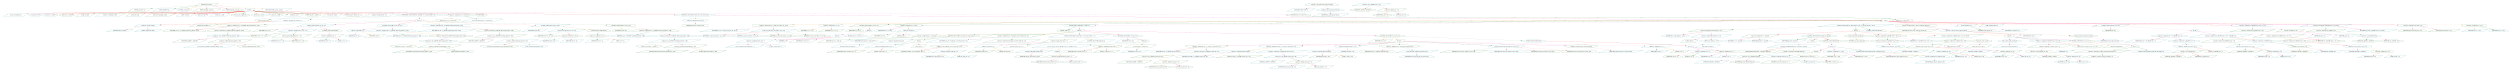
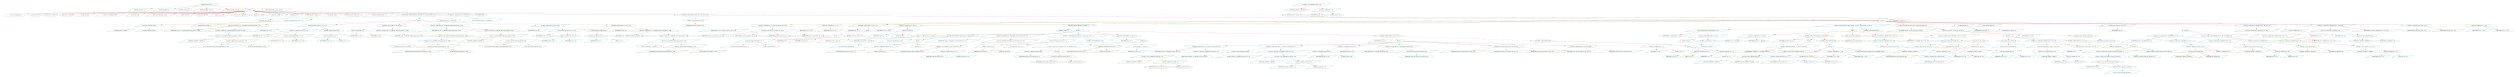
none -> (2108, 57)
